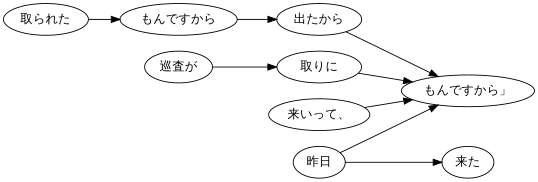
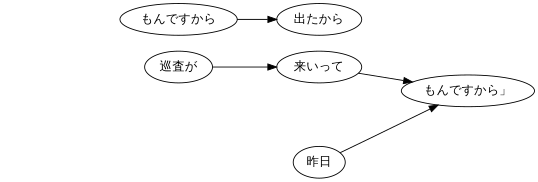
(46, 19) -> none
(388, 52) -> none
(319, 67) -> (319, 67)
(319, 115) -> none
(468, 162) -> none
